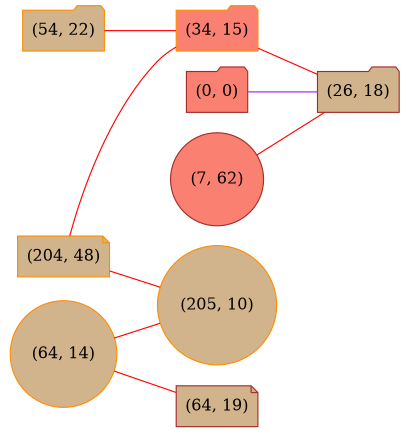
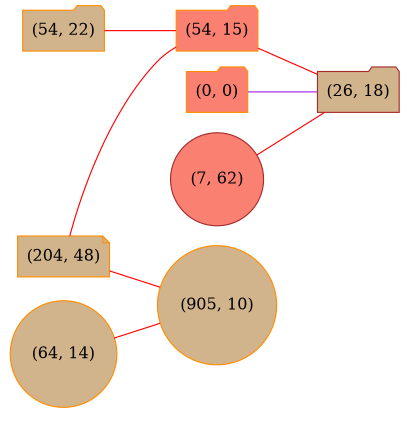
(217, 31) -> (217, 31)
(217, 92) -> (217, 92)
(217, 305) -> (217, 305)
(217, 406) -> none
